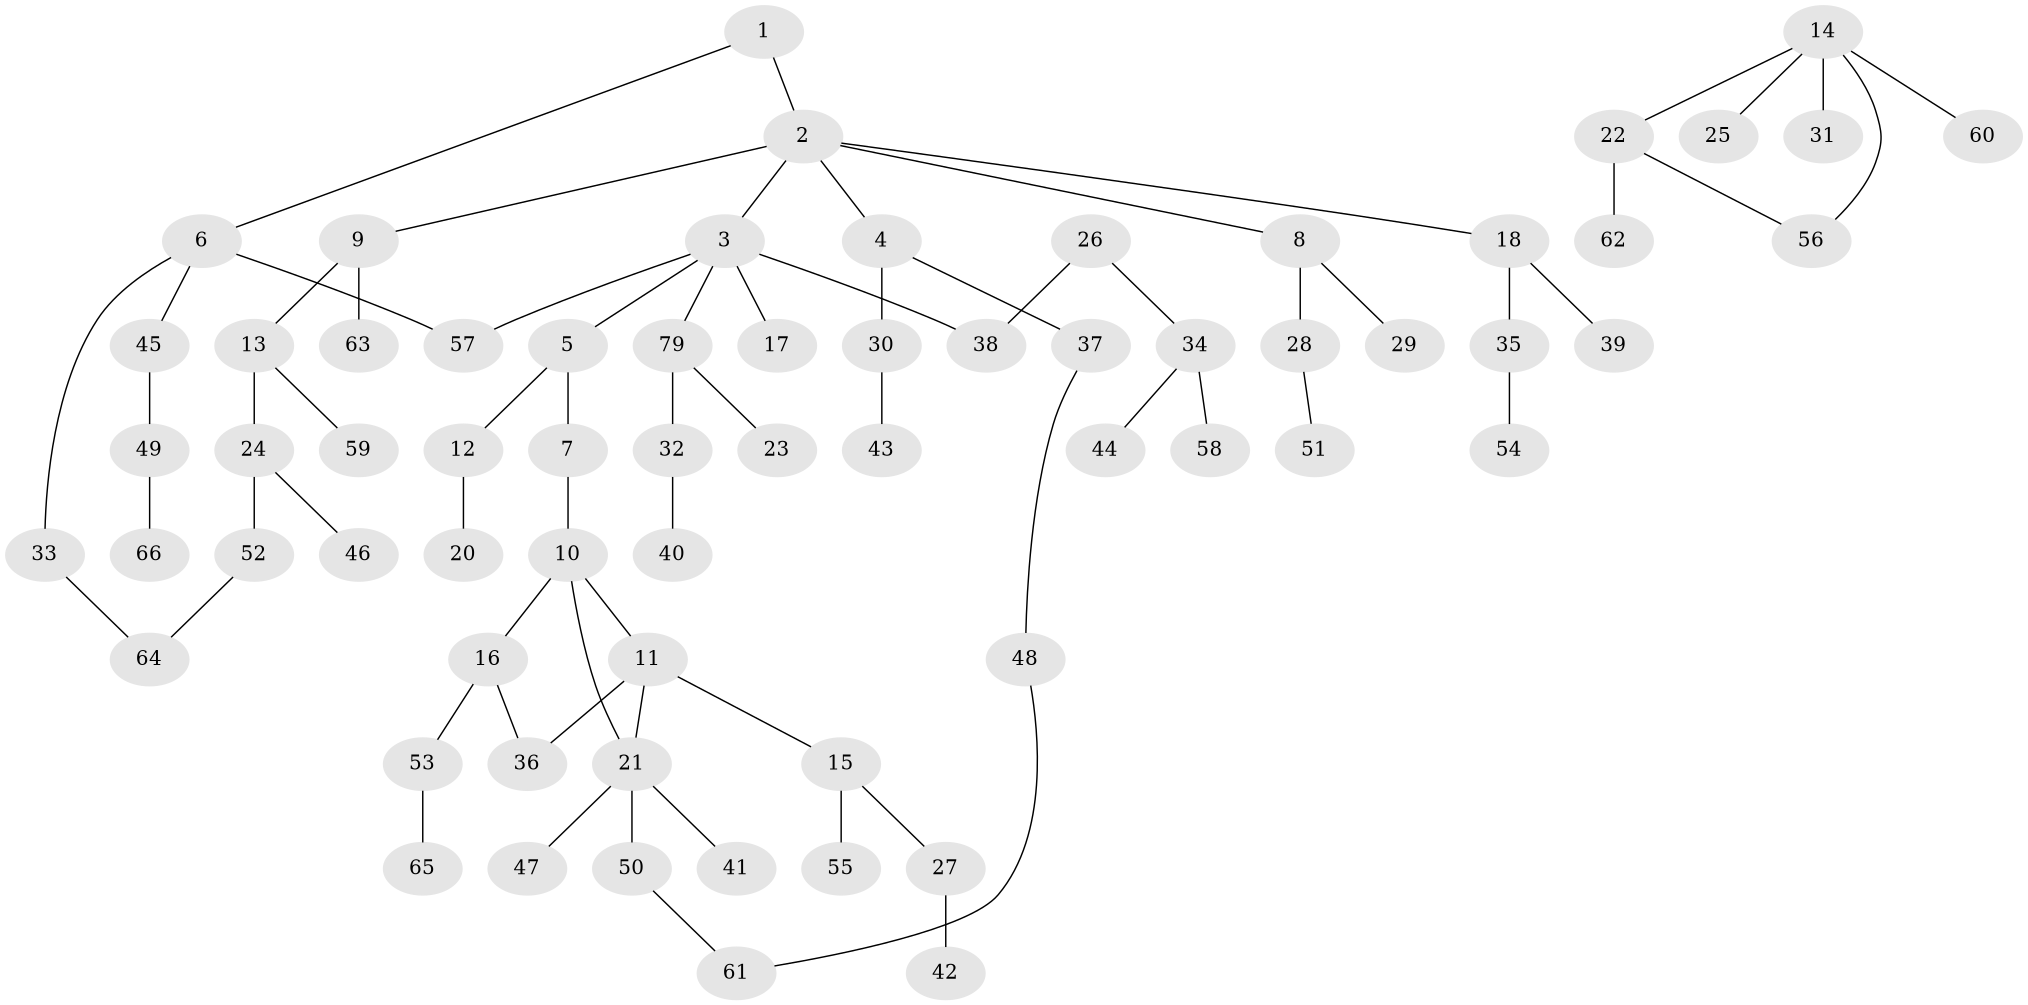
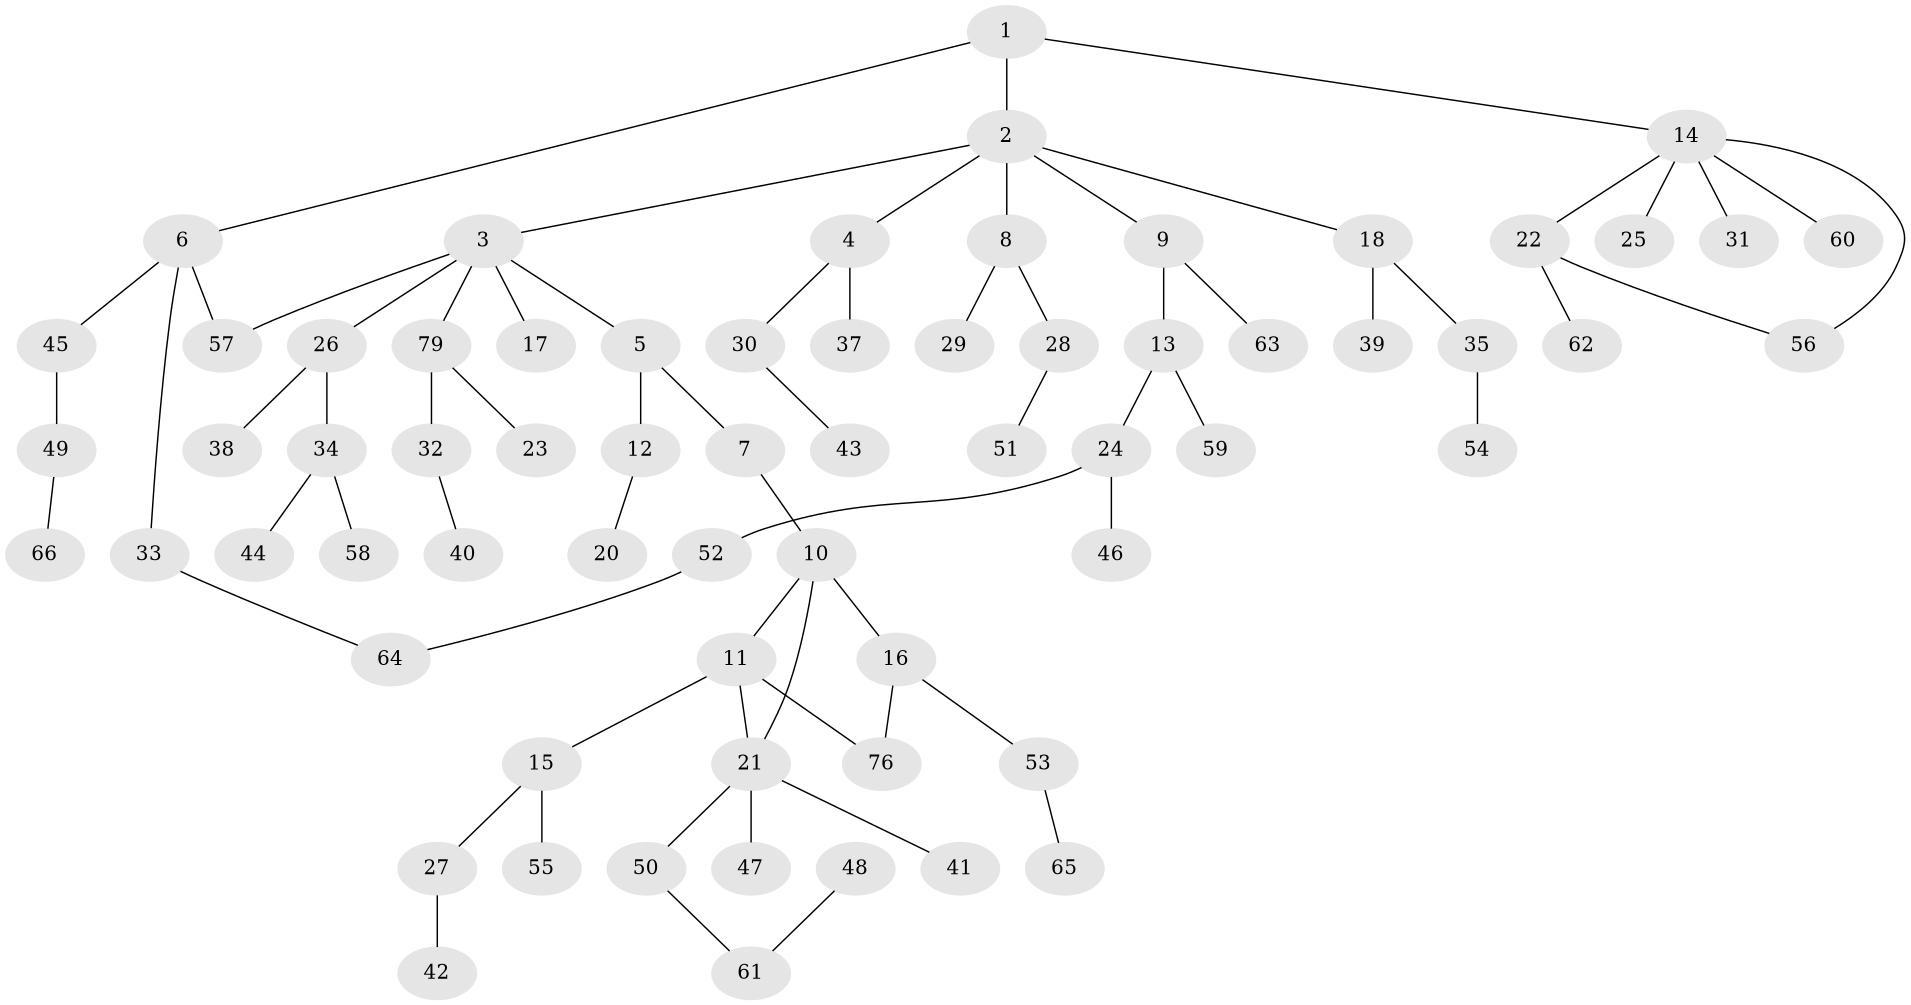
none -> (1347, 84)
(858, 290) -> (405, 294)
(1037, 499) -> none
(527, 764) -> (882, 764)
